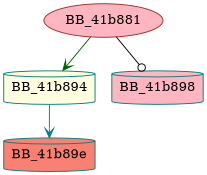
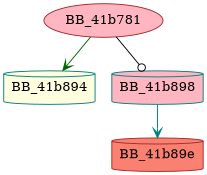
(103, 21) -> (103, 21)
(49, 117) -> (157, 117)
(49, 155) -> (157, 155)
